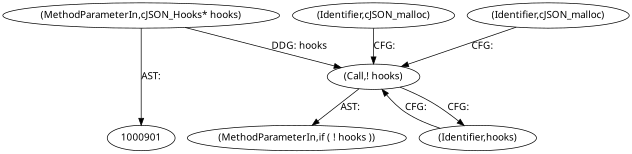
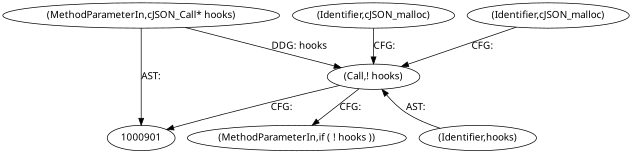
(141, 15) -> (141, 15)
(431, 102) -> (256, 106)
(352, 107) -> (352, 107)
(417, 107) -> (417, 107)
